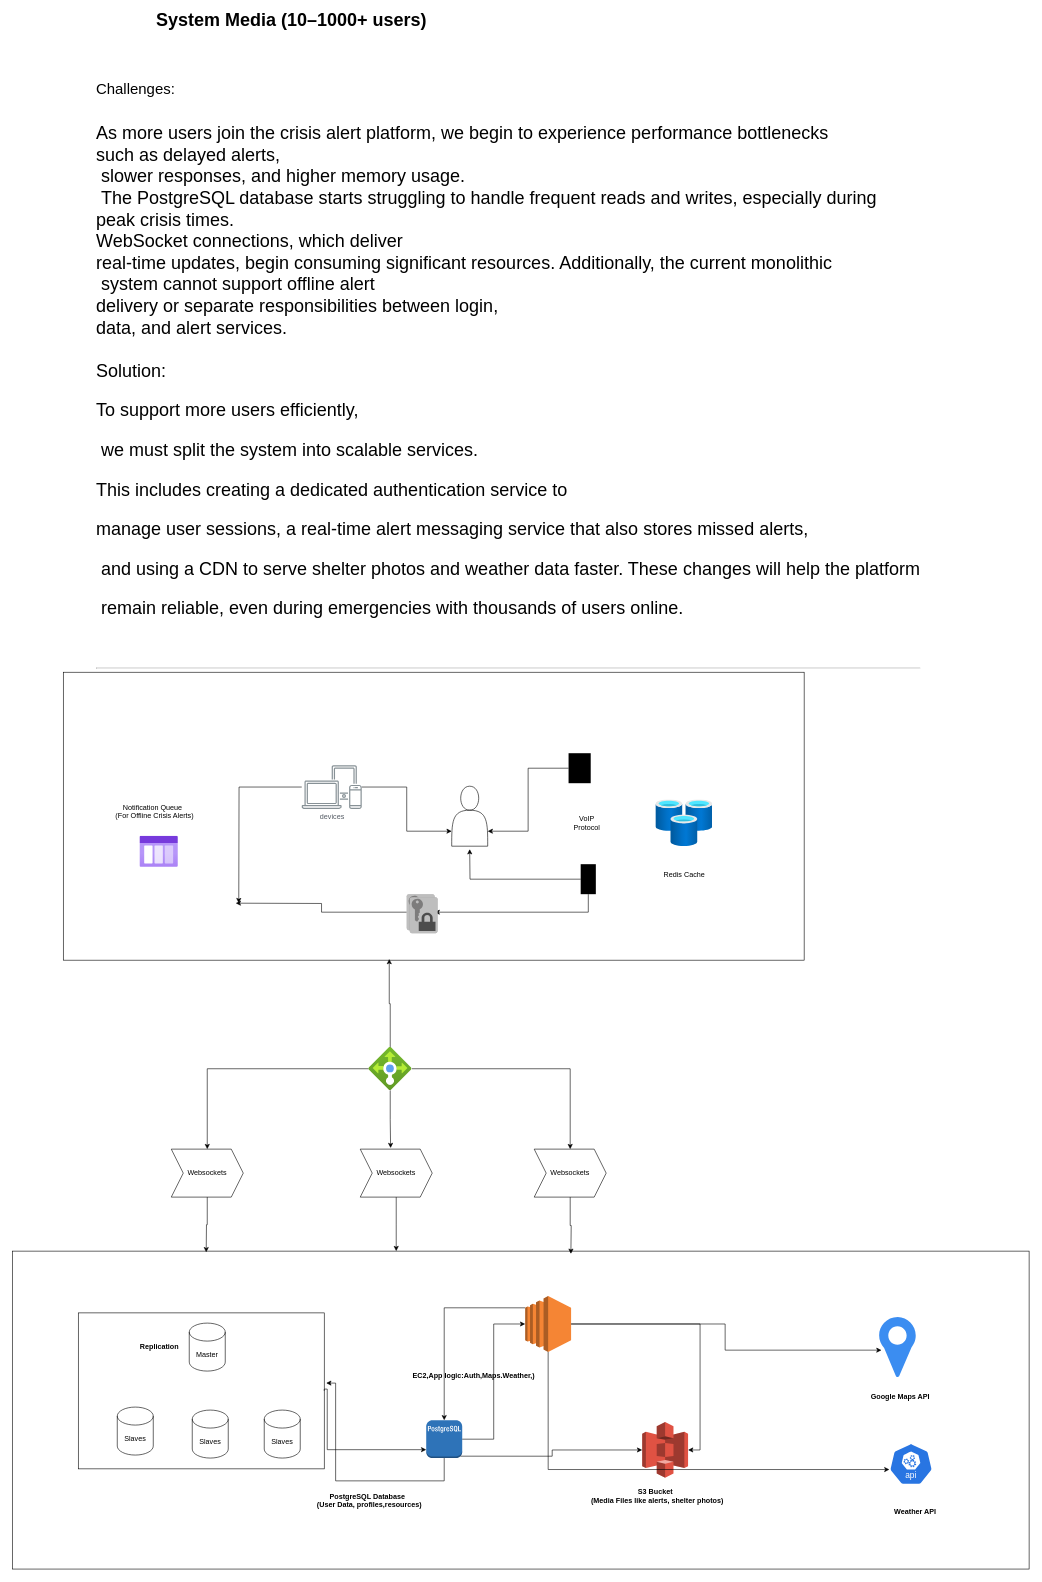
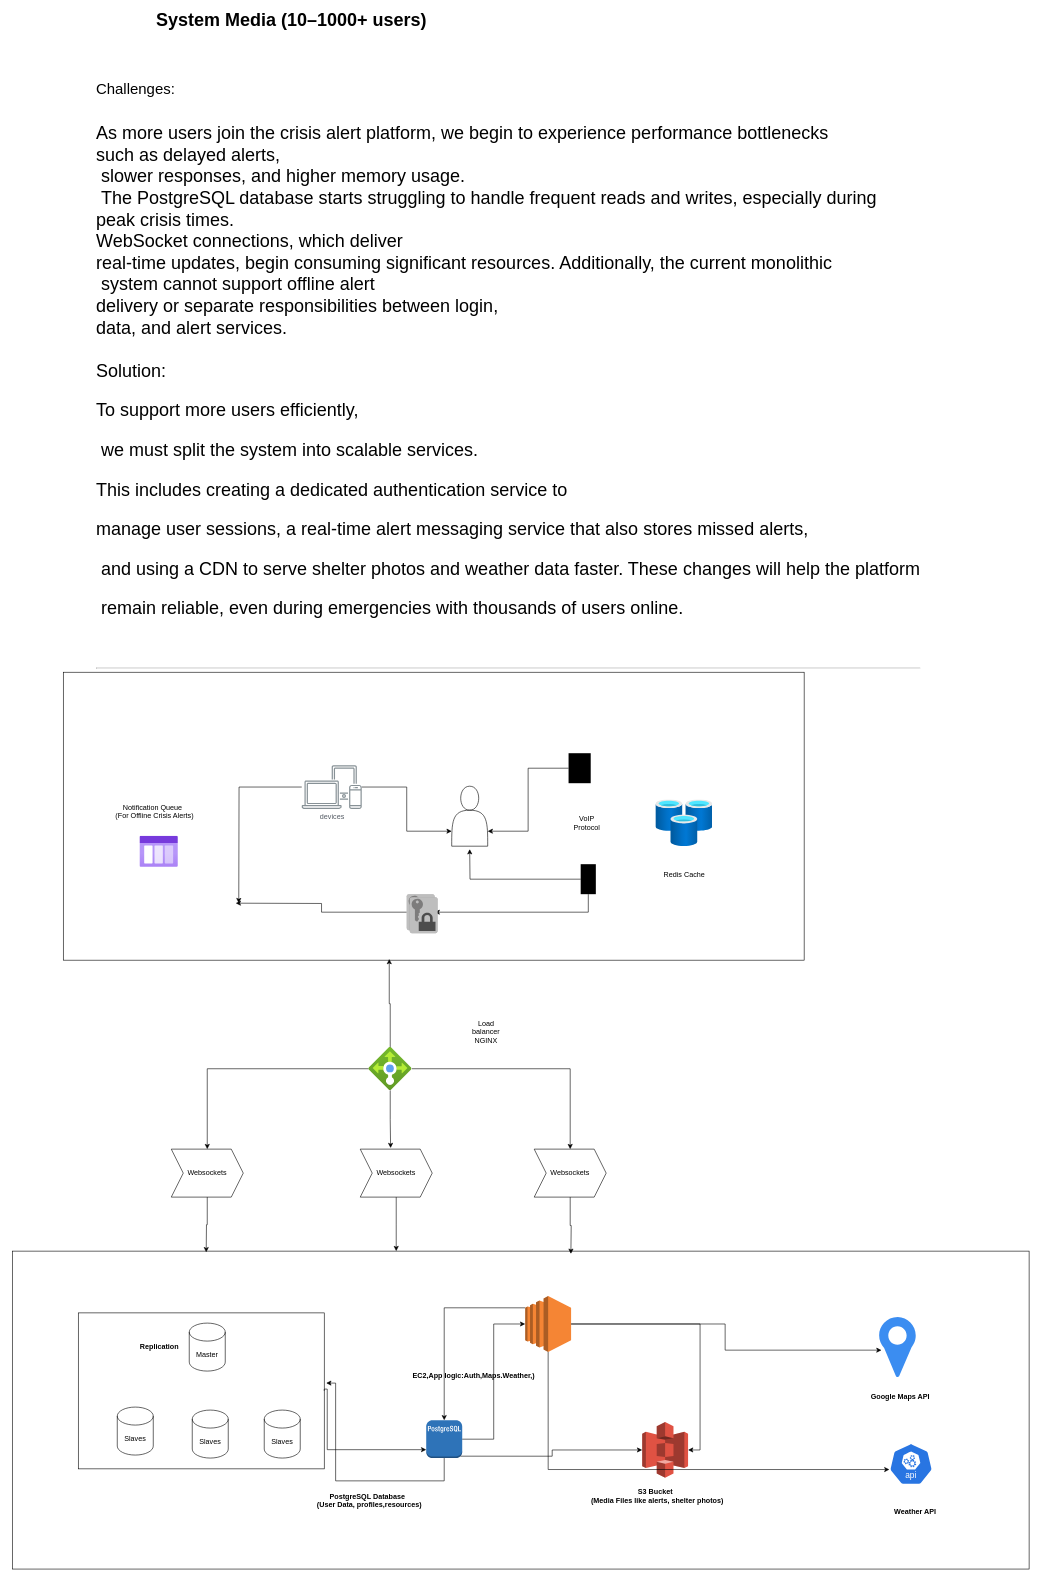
none -> (486, 1032)
